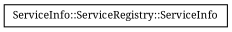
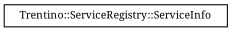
(116, 16) -> (116, 16)
